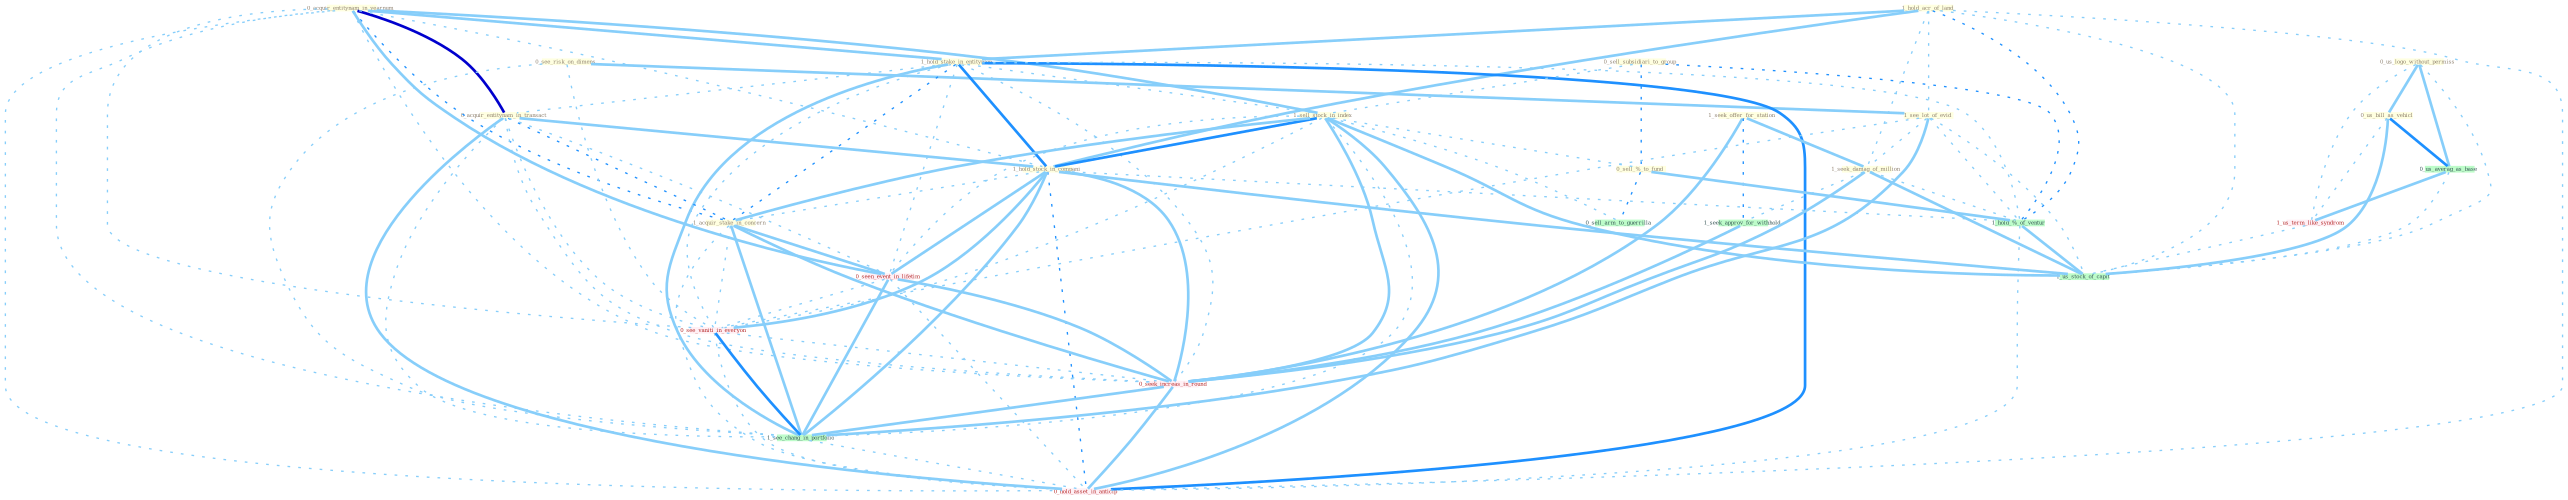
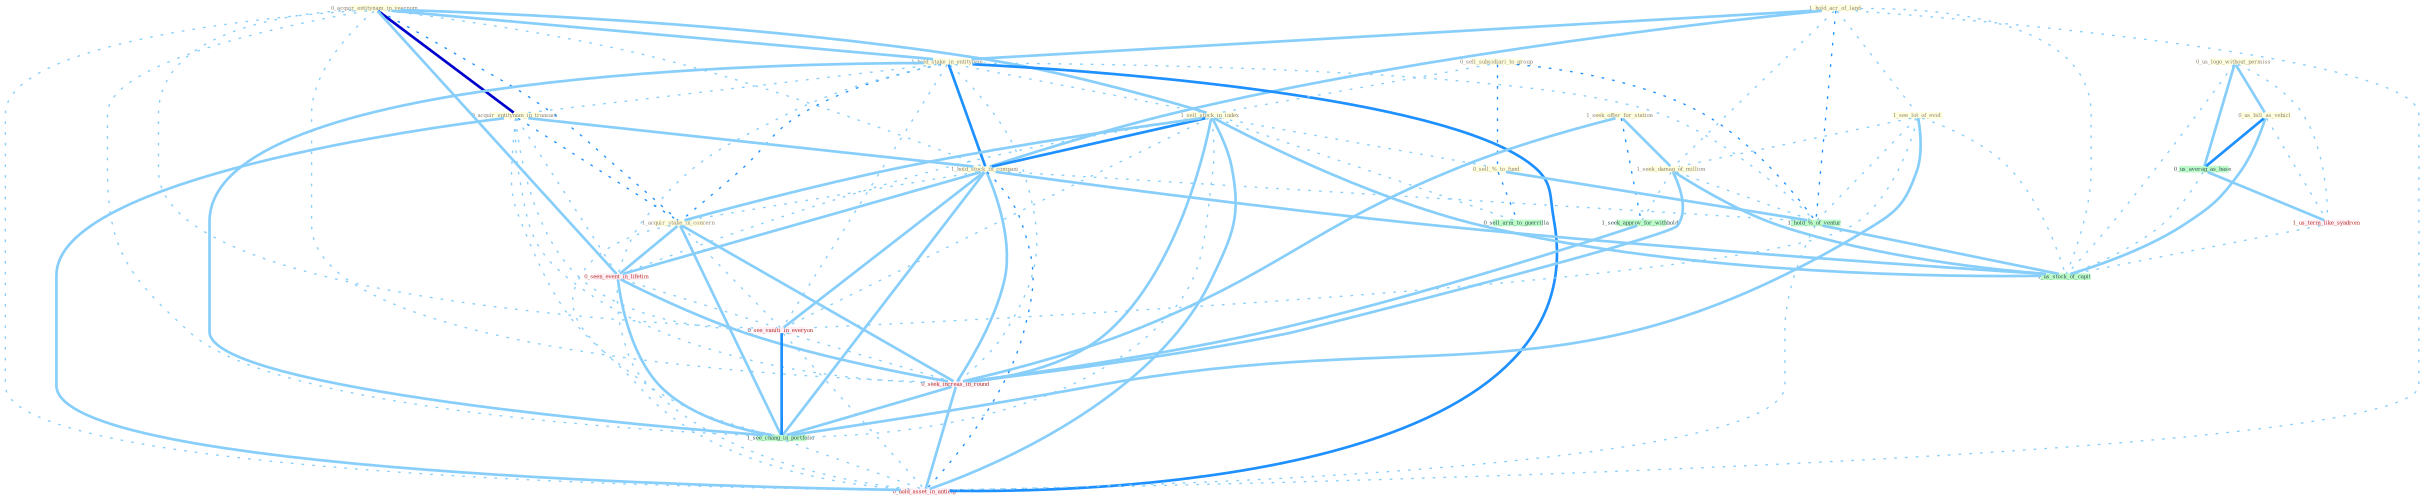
(567, 62) -> none
